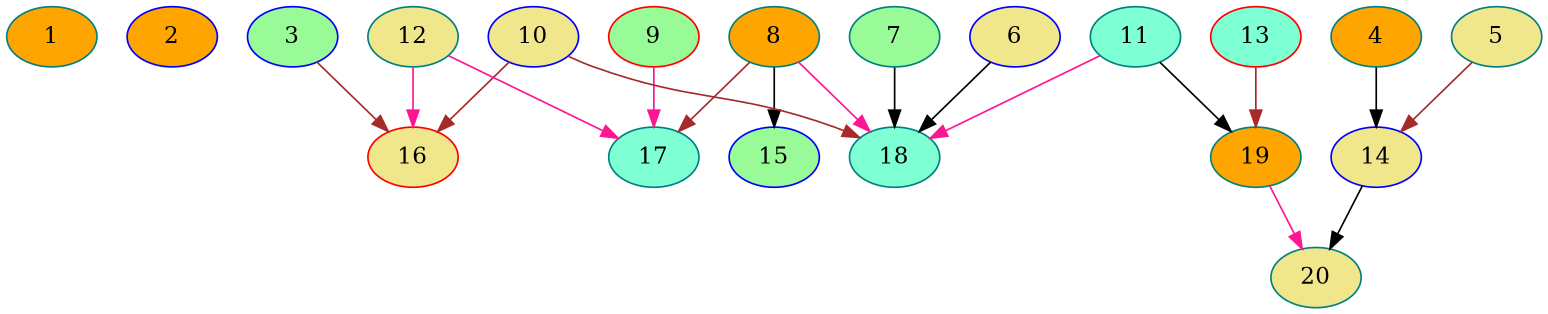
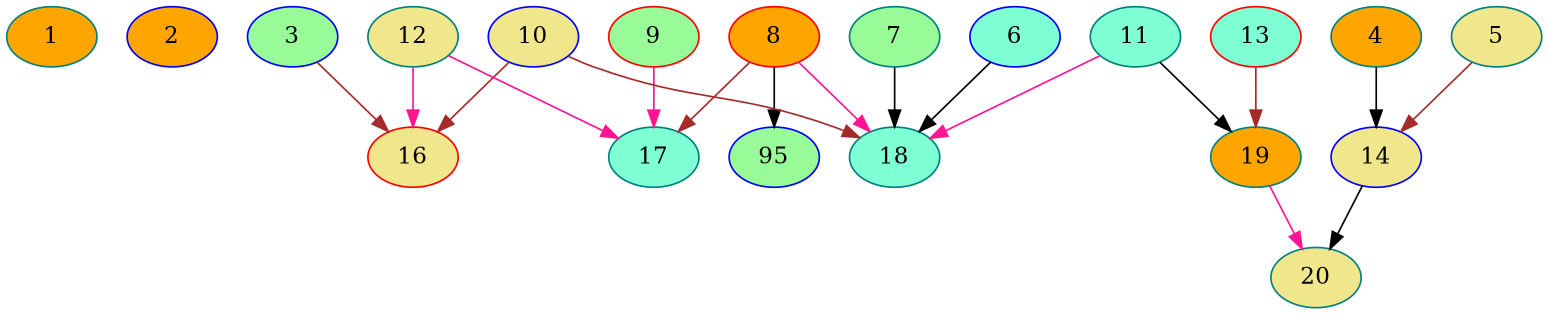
(774, 37) -> (774, 37)
(1015, 37) -> (1015, 37)
(774, 157) -> (774, 157)
